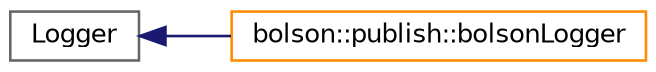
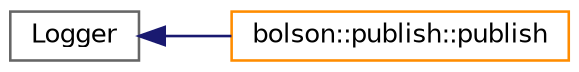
(439, 36) -> (400, 36)
